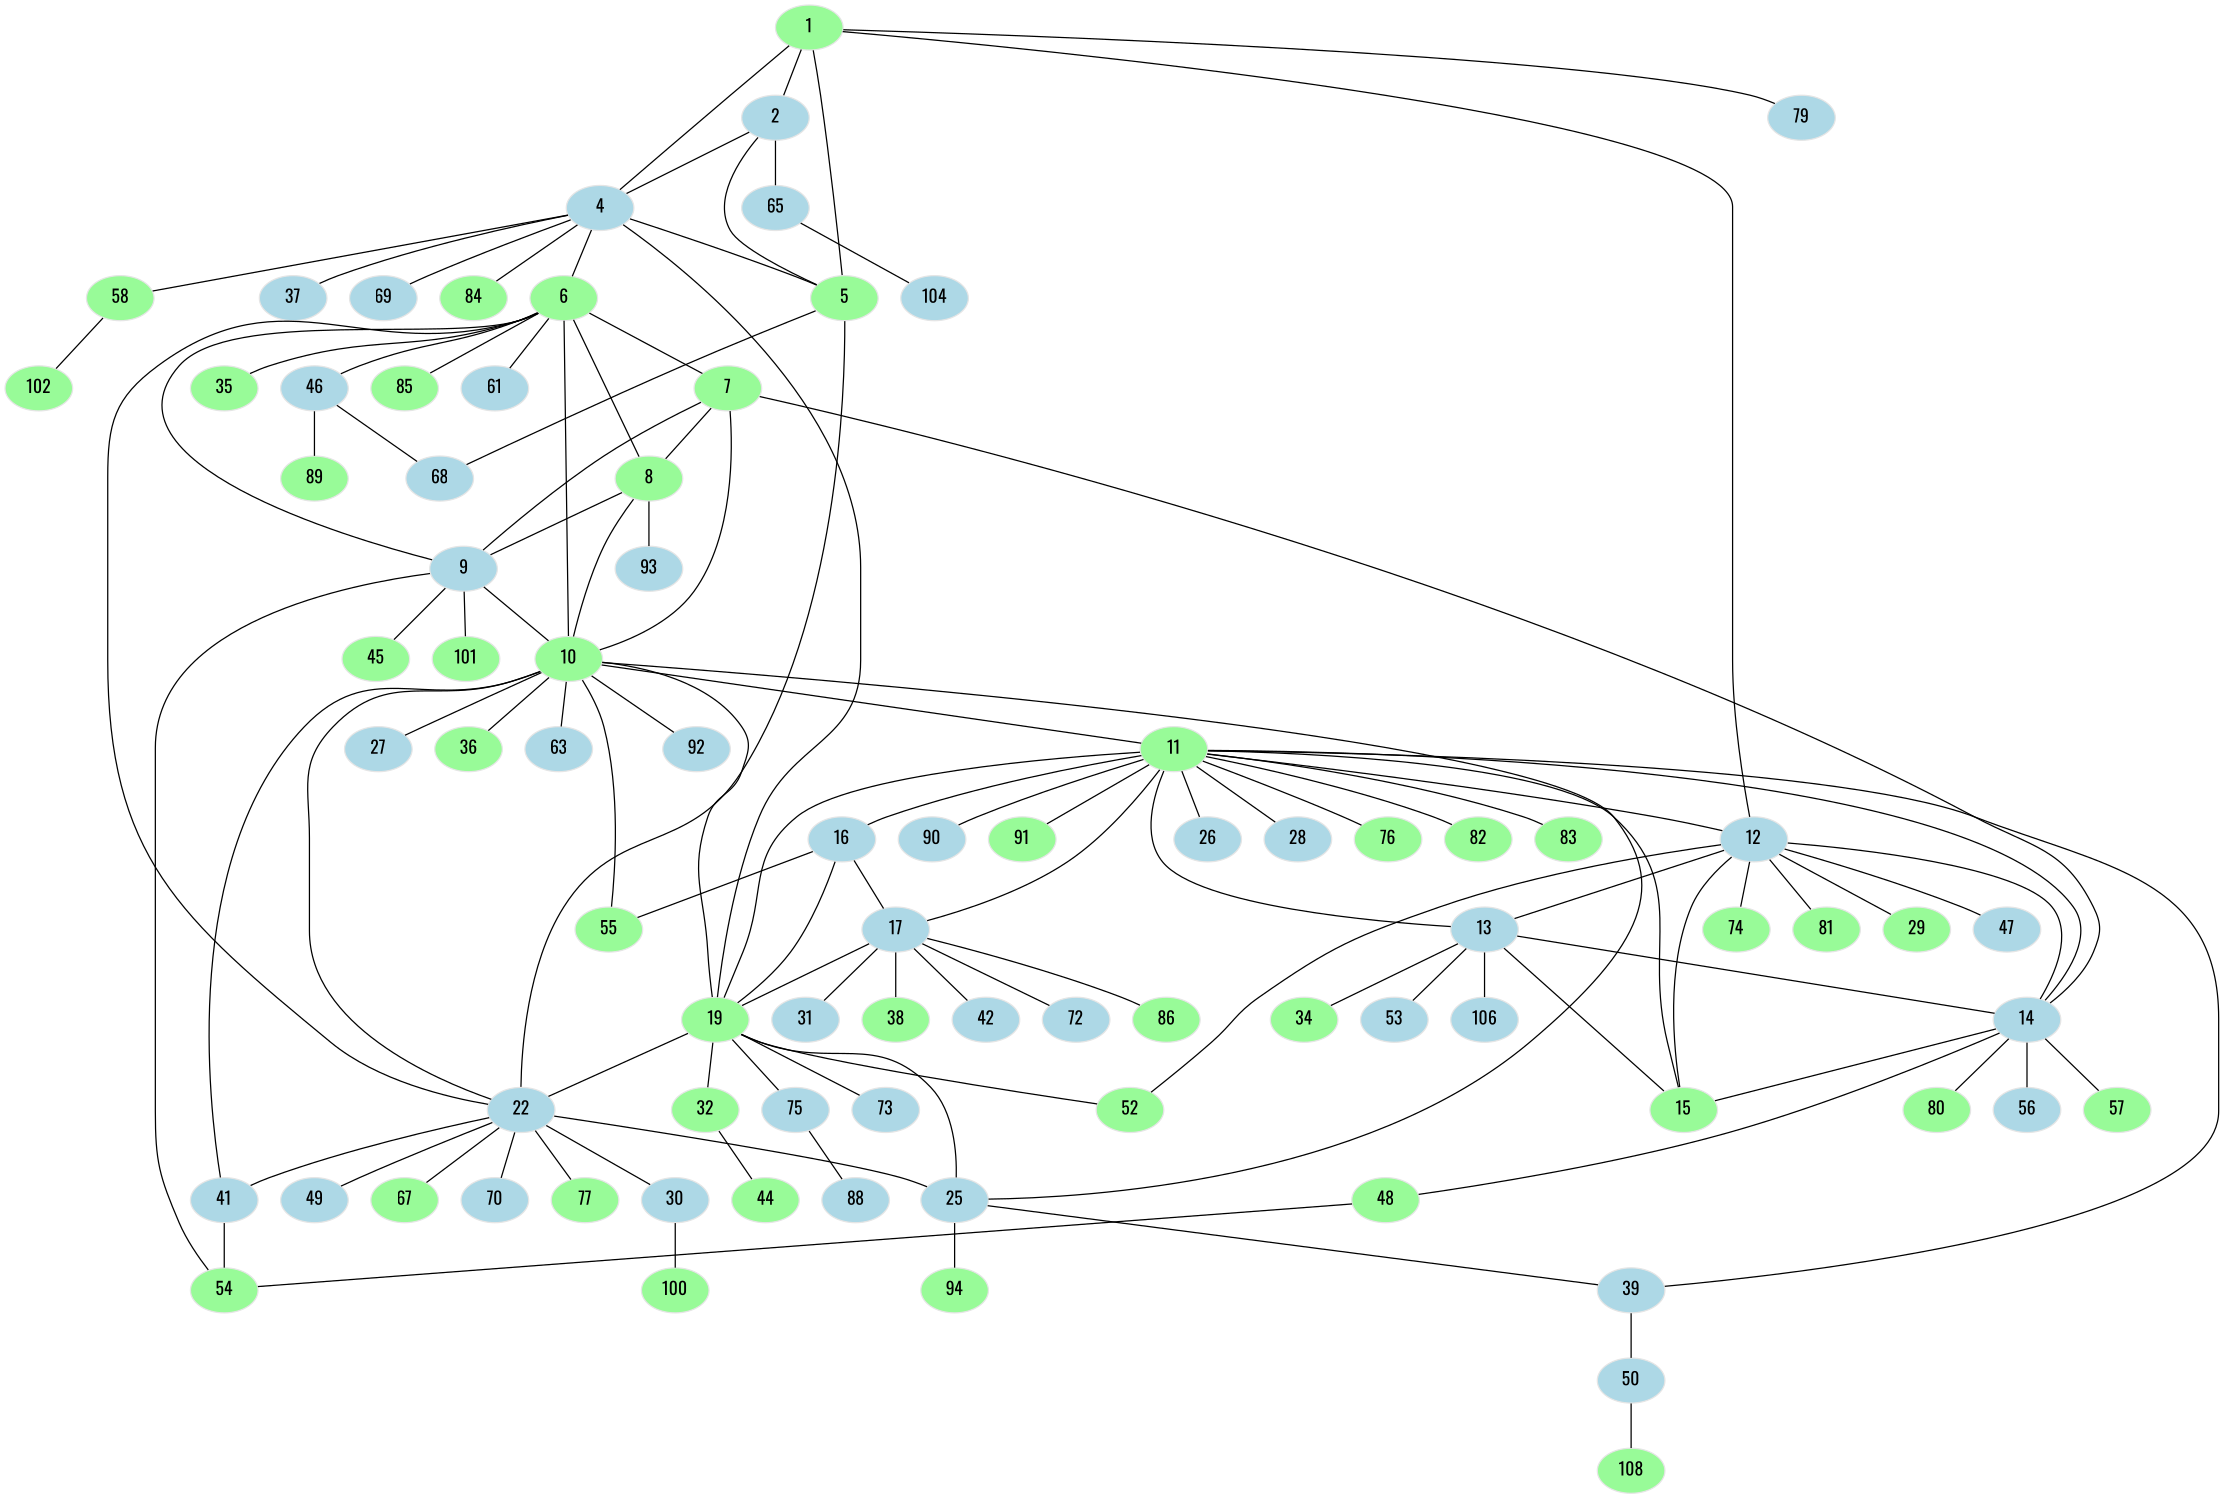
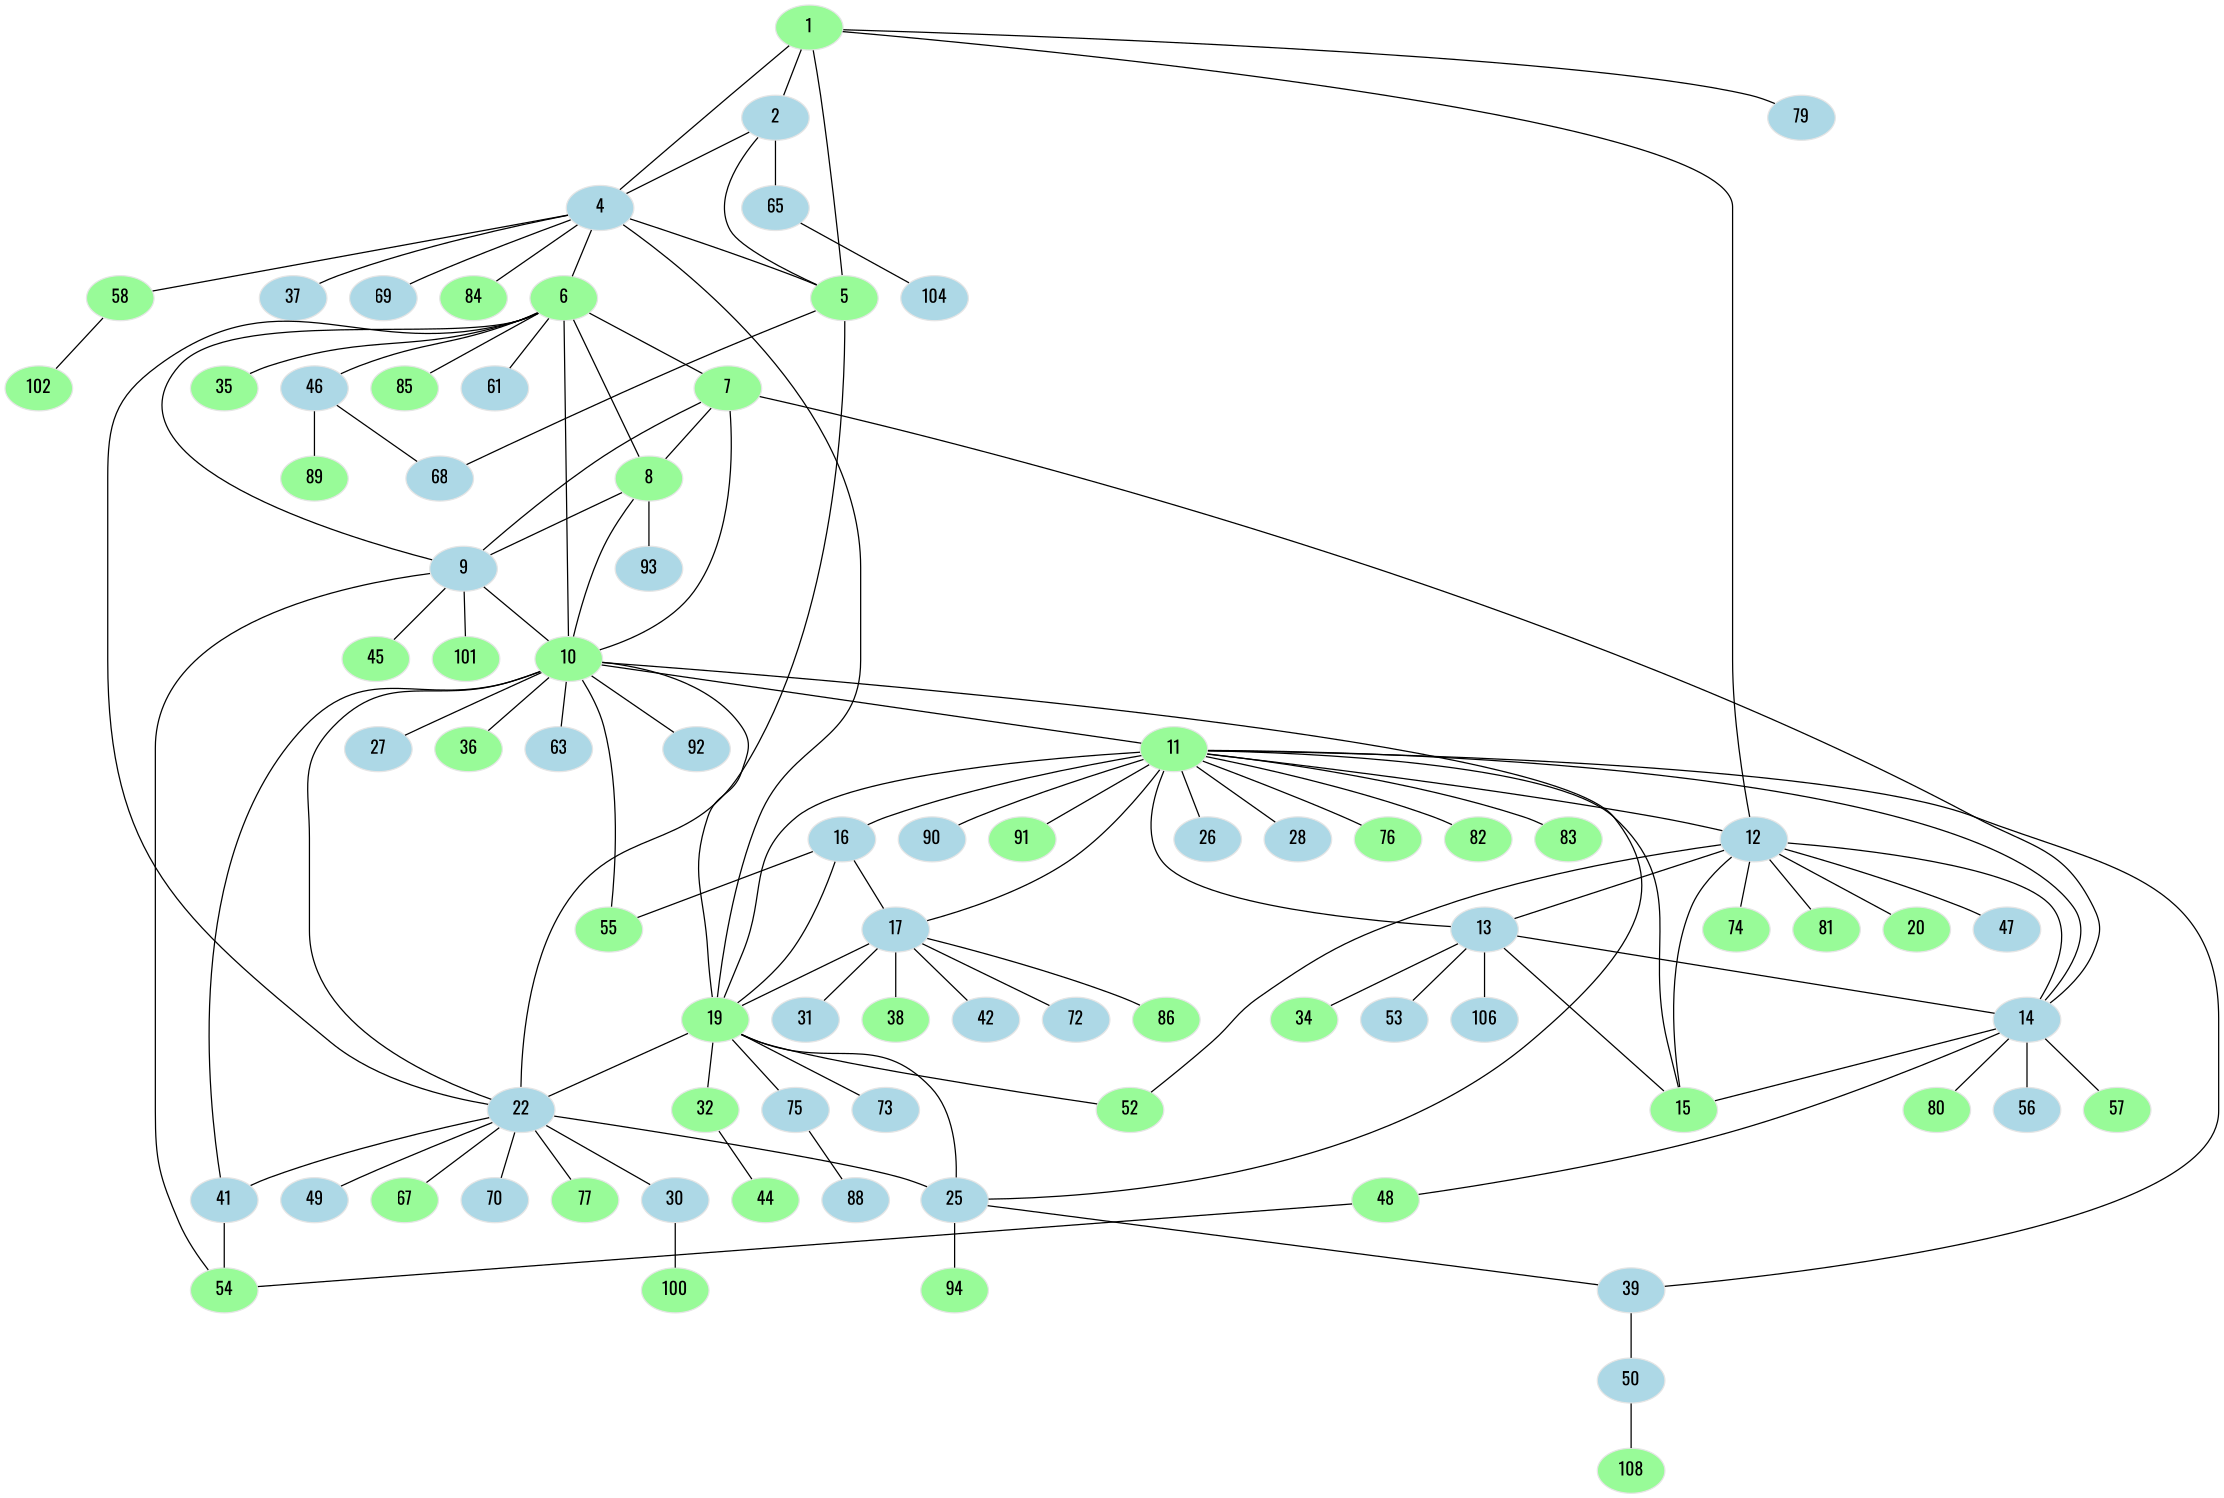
(1917, 930) -> (1917, 930)
